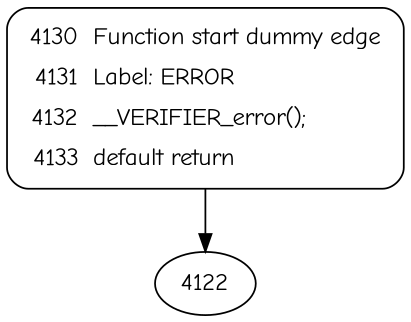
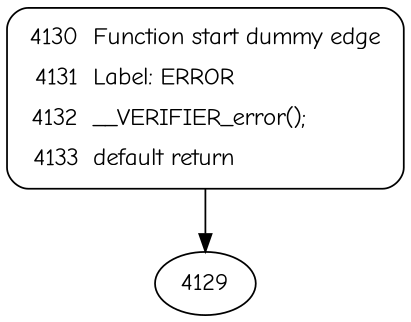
(205, 284) -> (205, 284)
